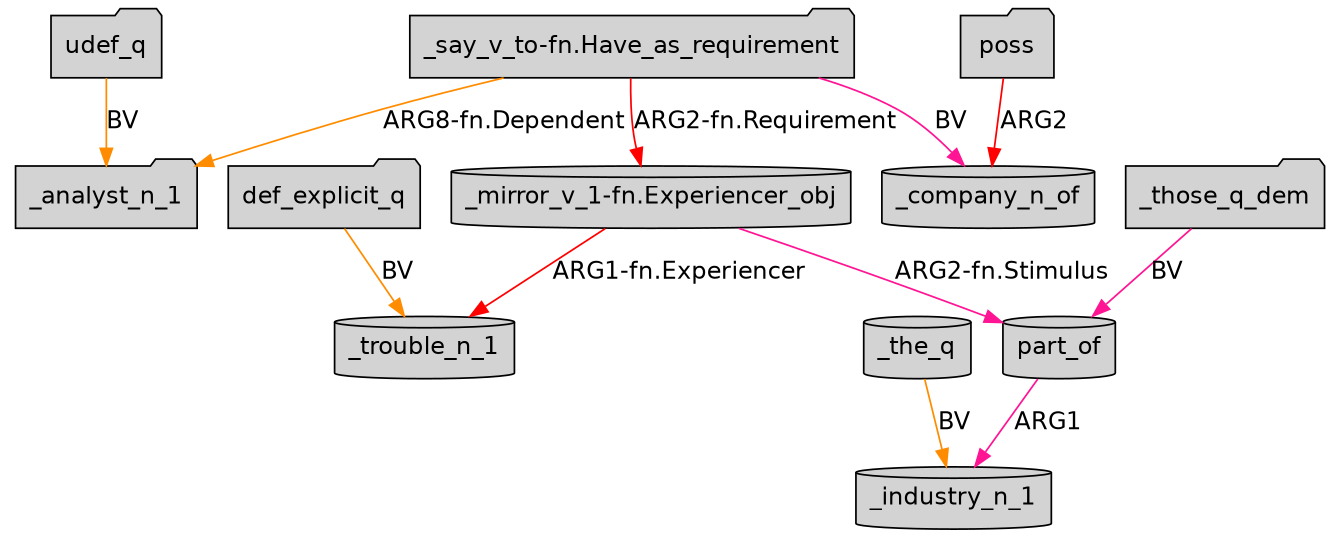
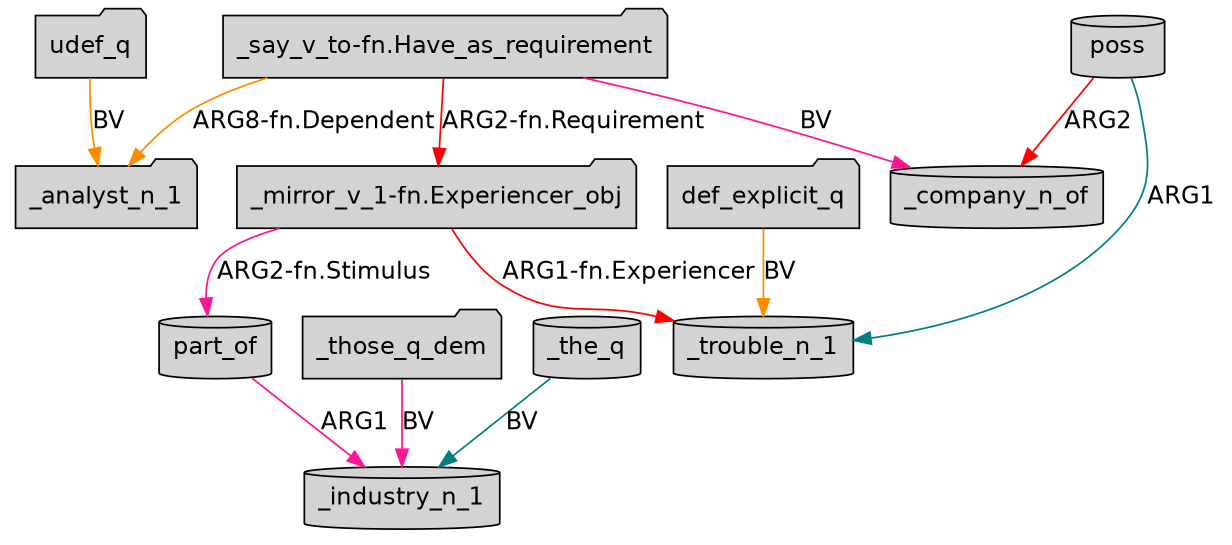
(1007, 47) -> (1118, 47)
(651, 197) -> (437, 197)
none -> (1075, 266)
(1149, 266) -> (402, 414)
(933, 414) -> (502, 417)
